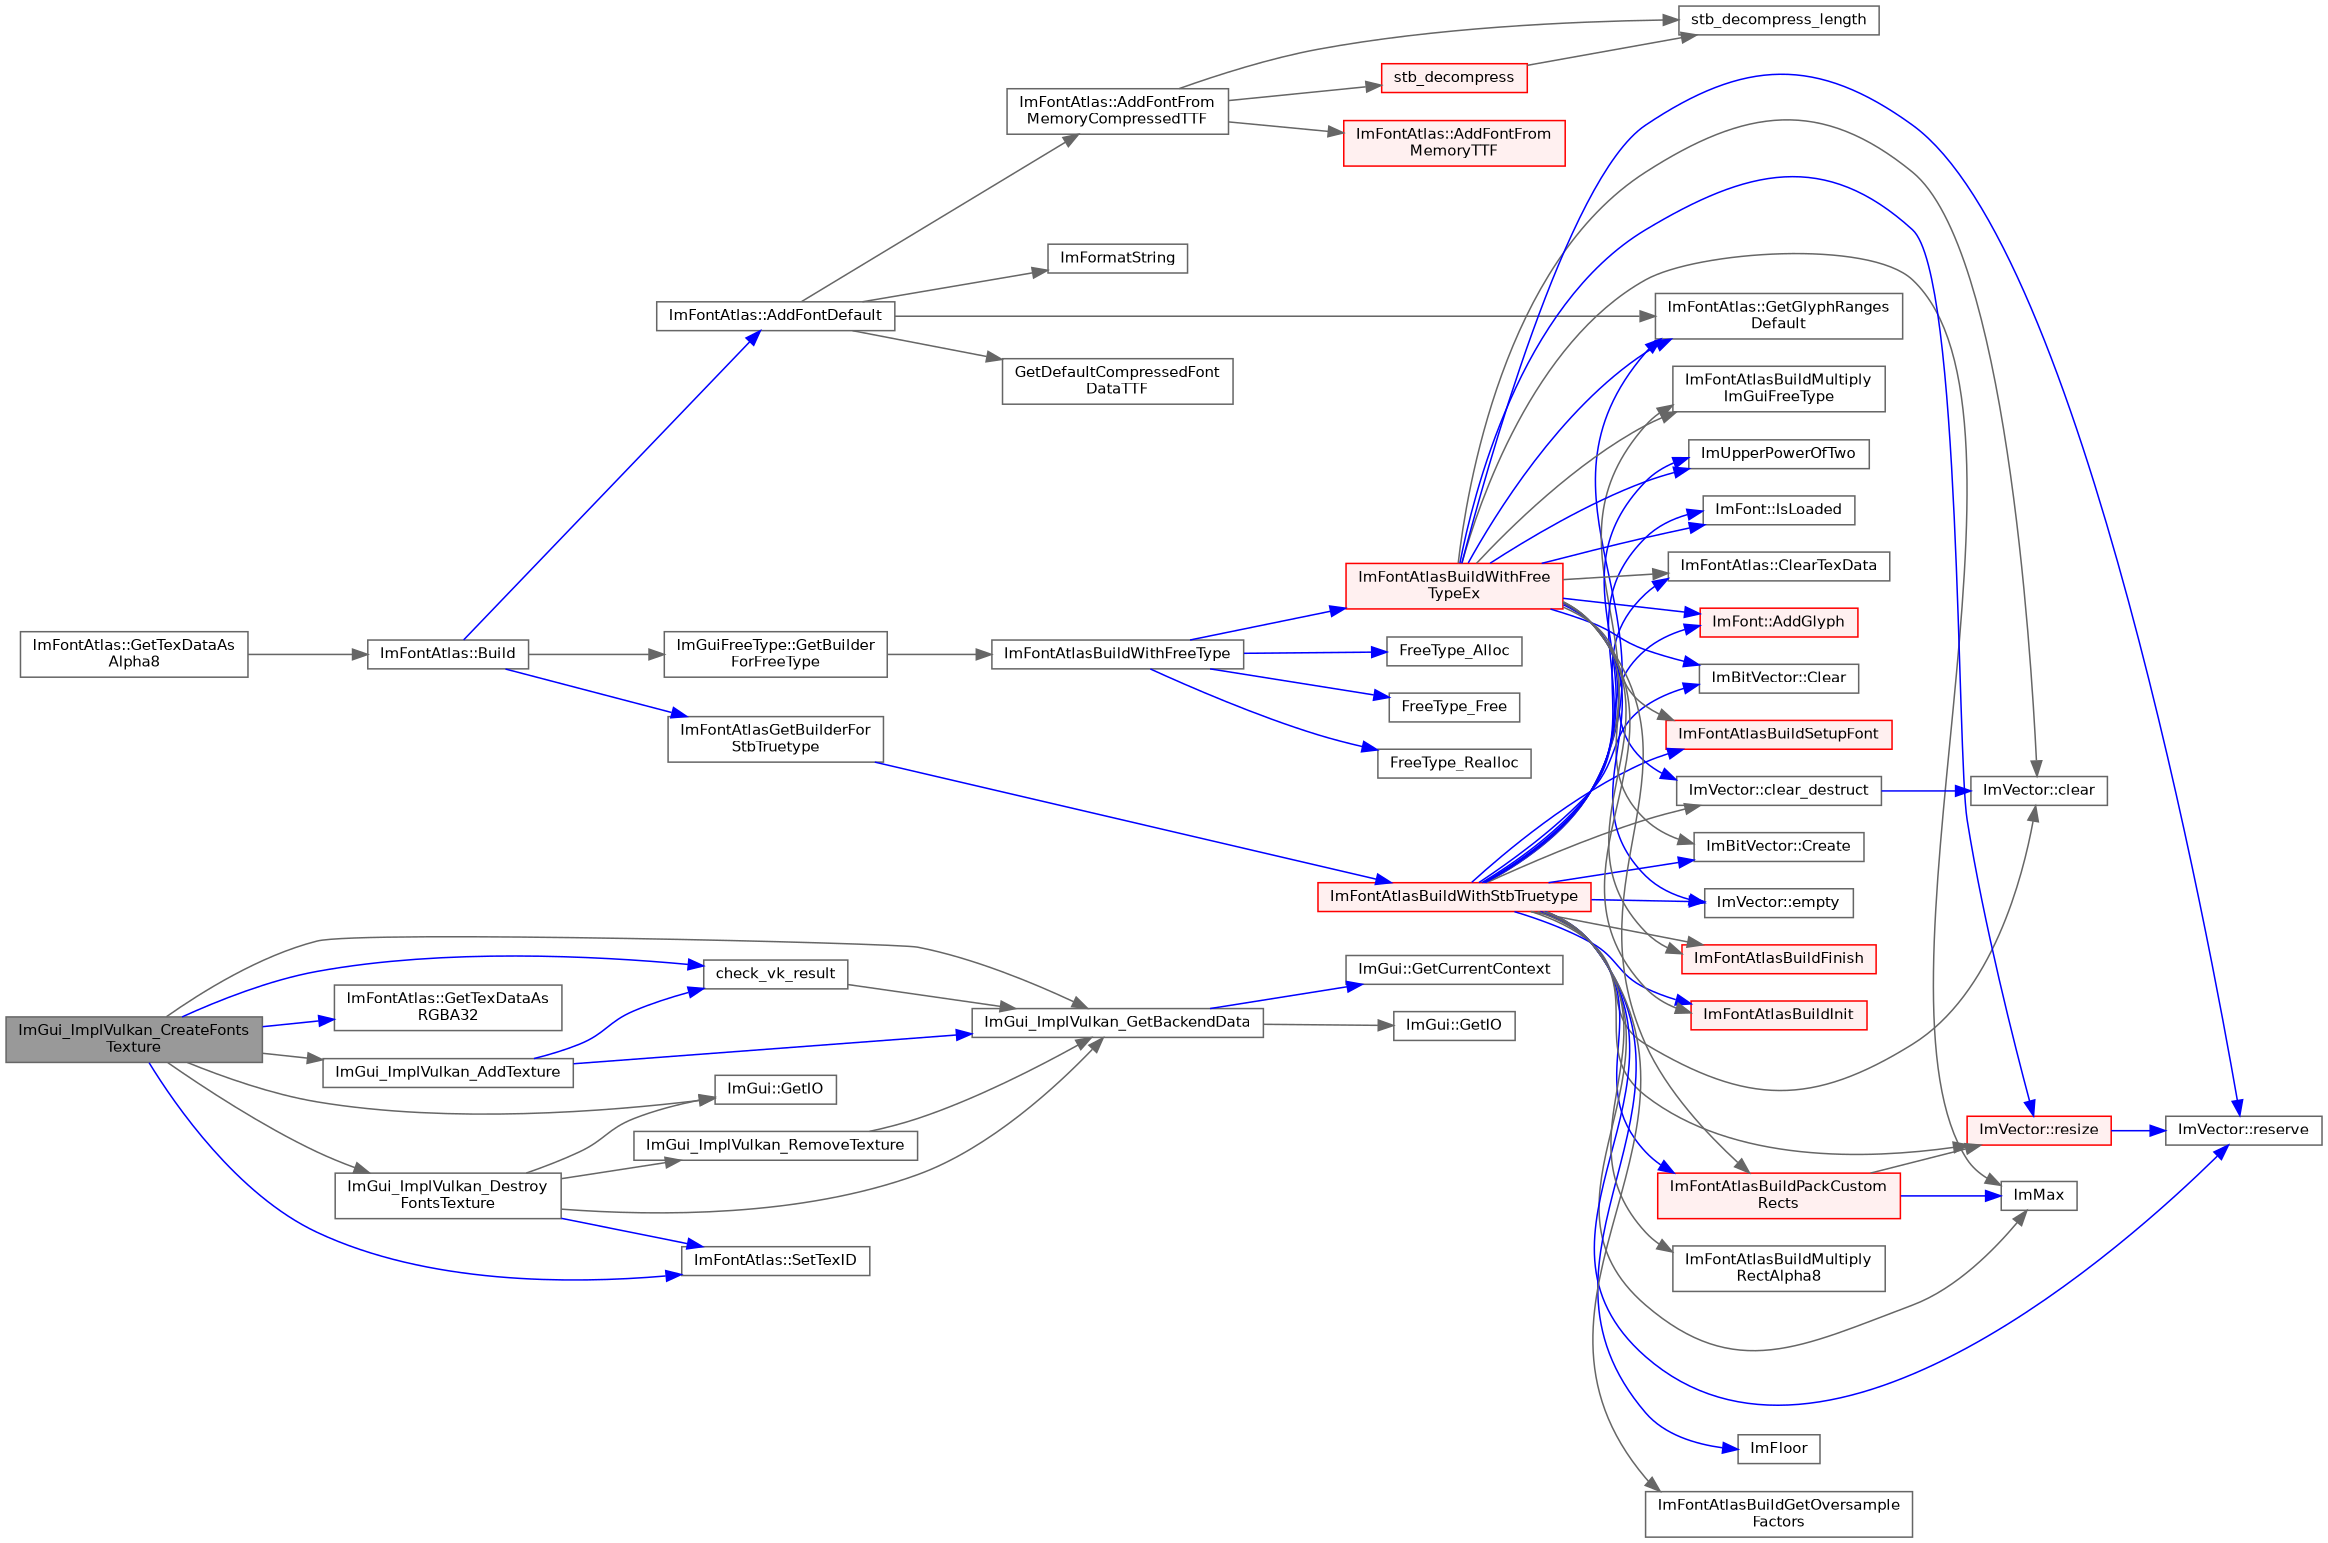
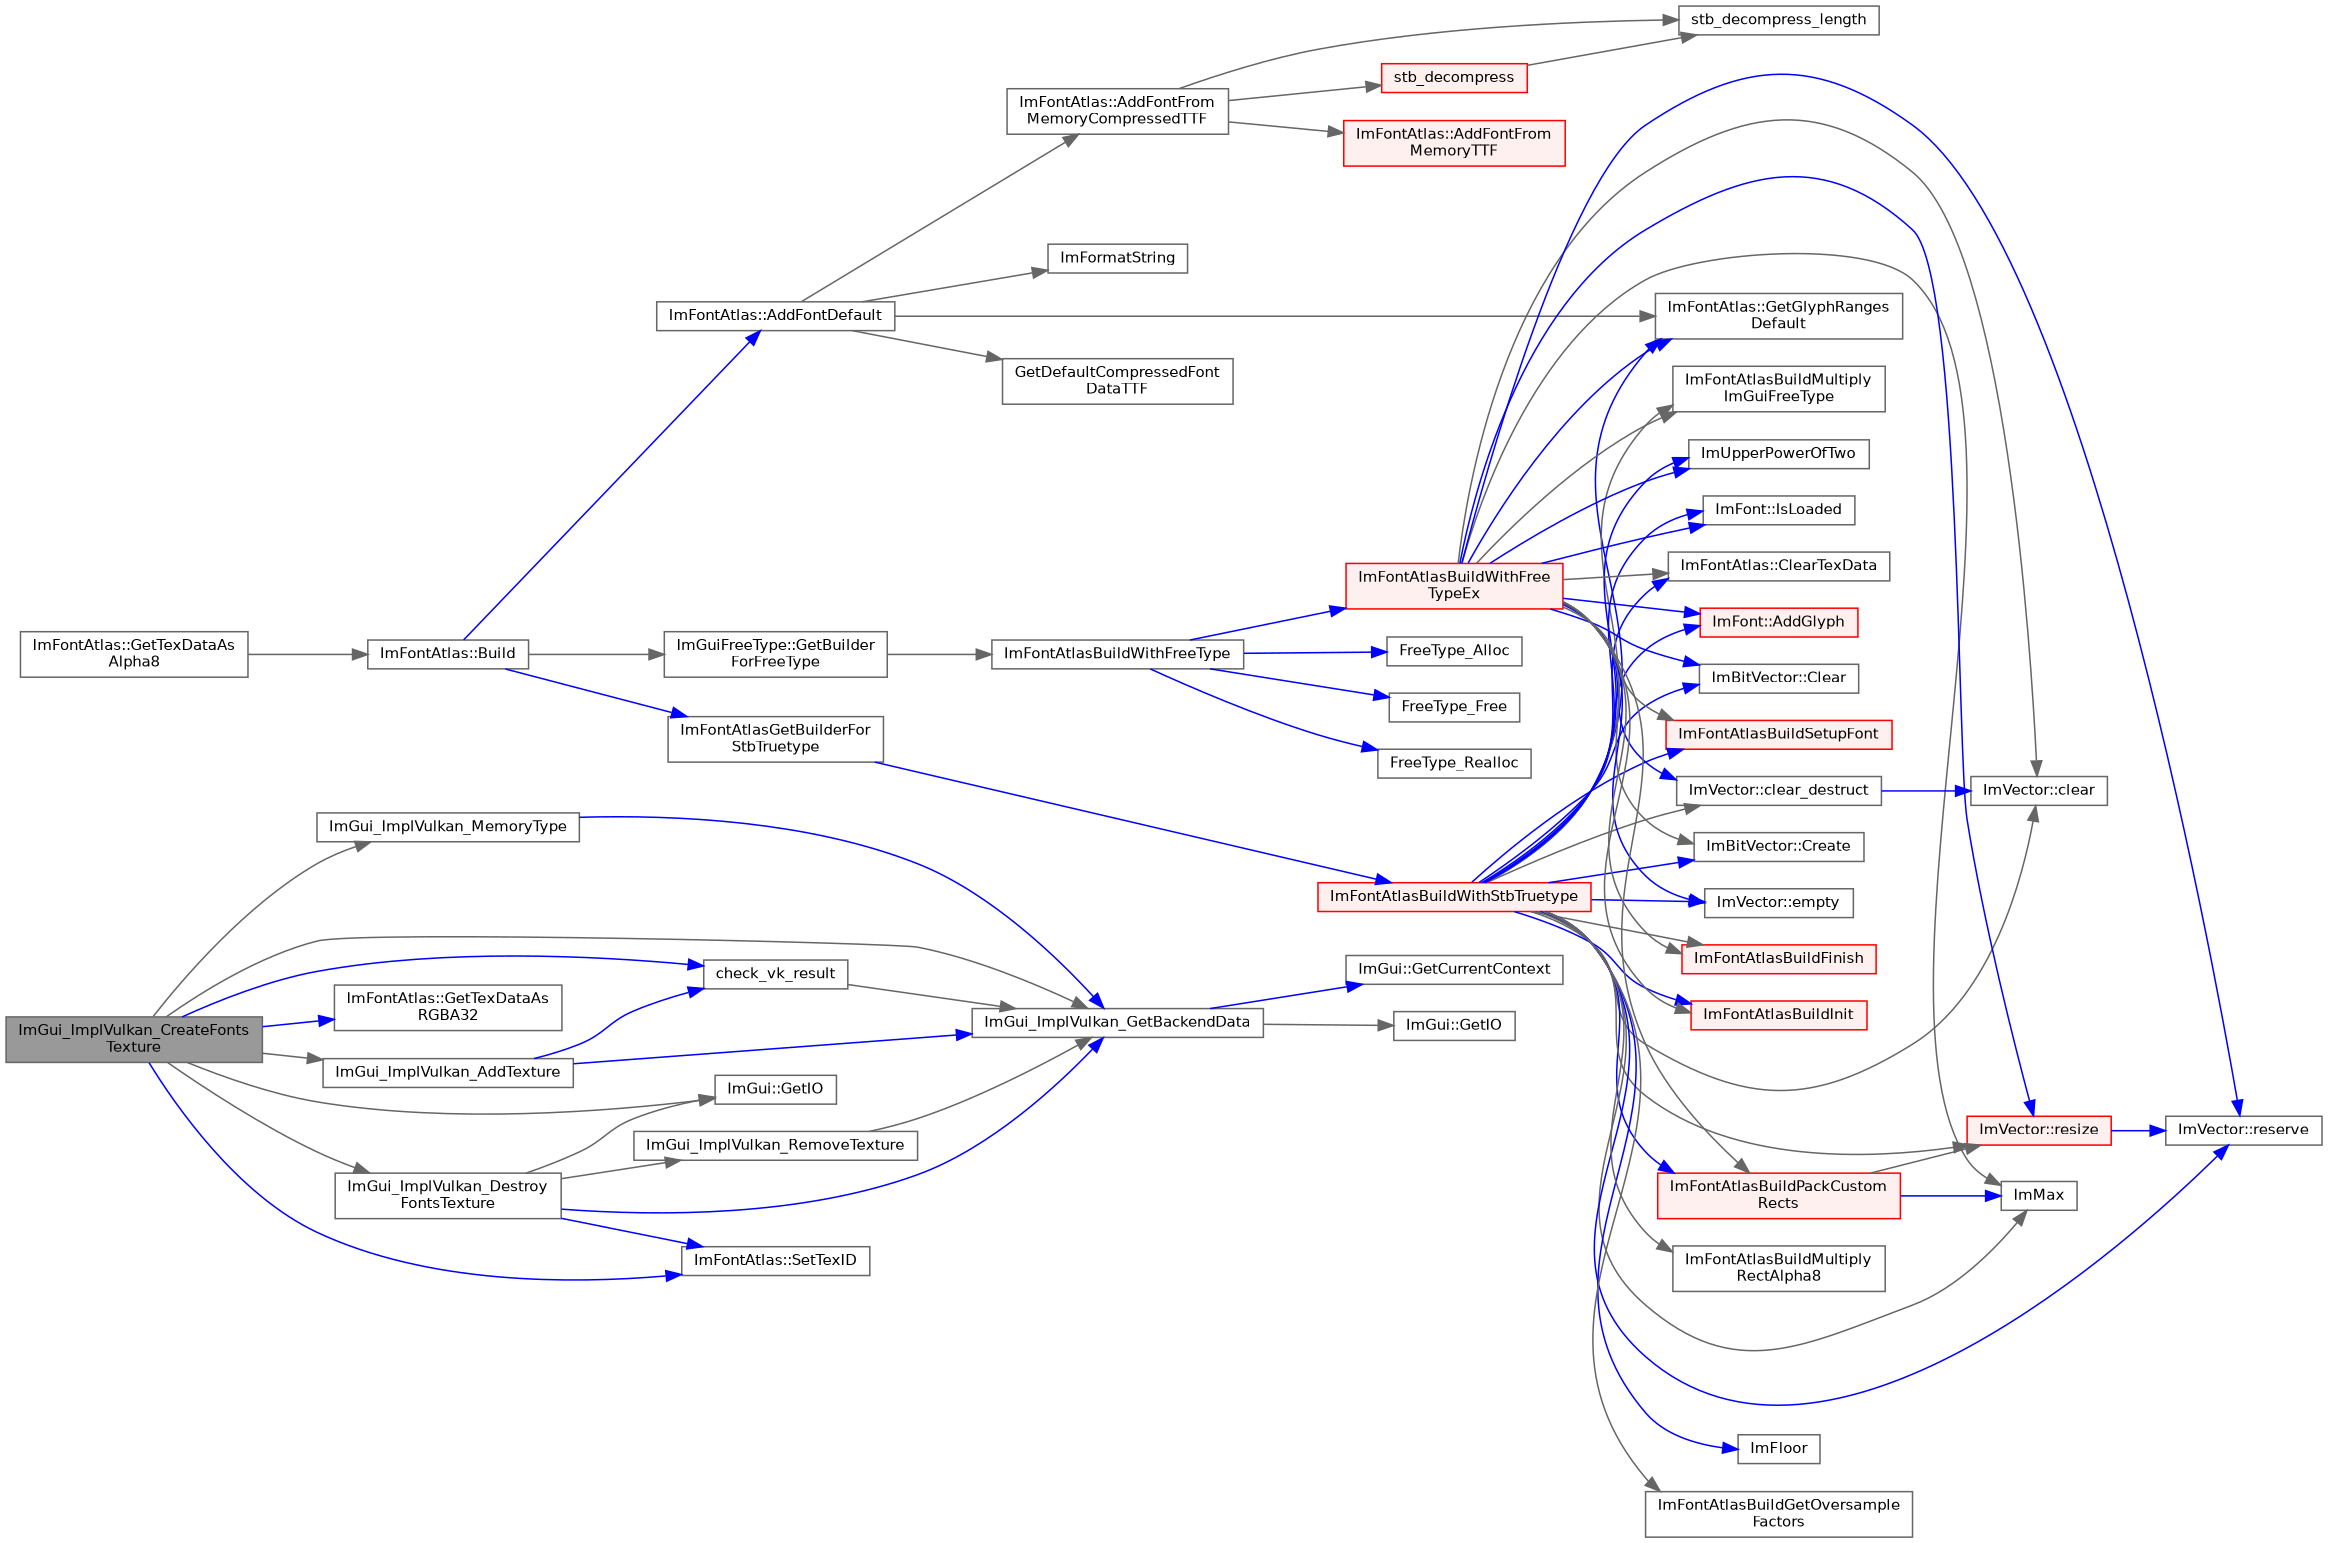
none -> (448, 827)
(849, 1194) -> (849, 1194)
